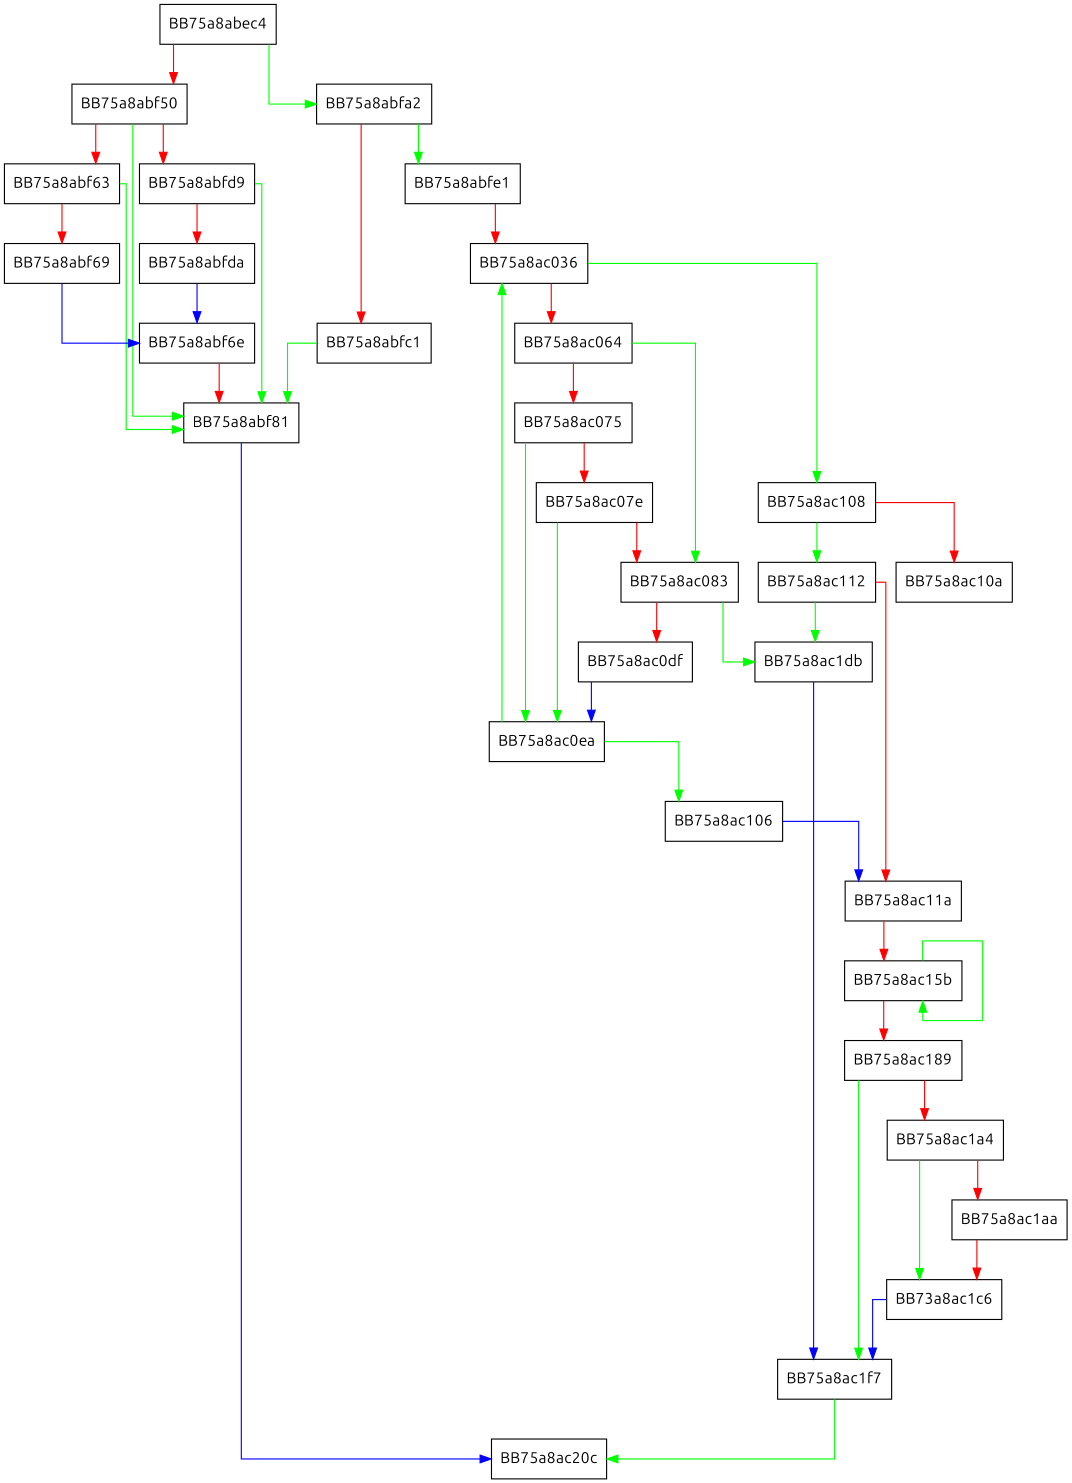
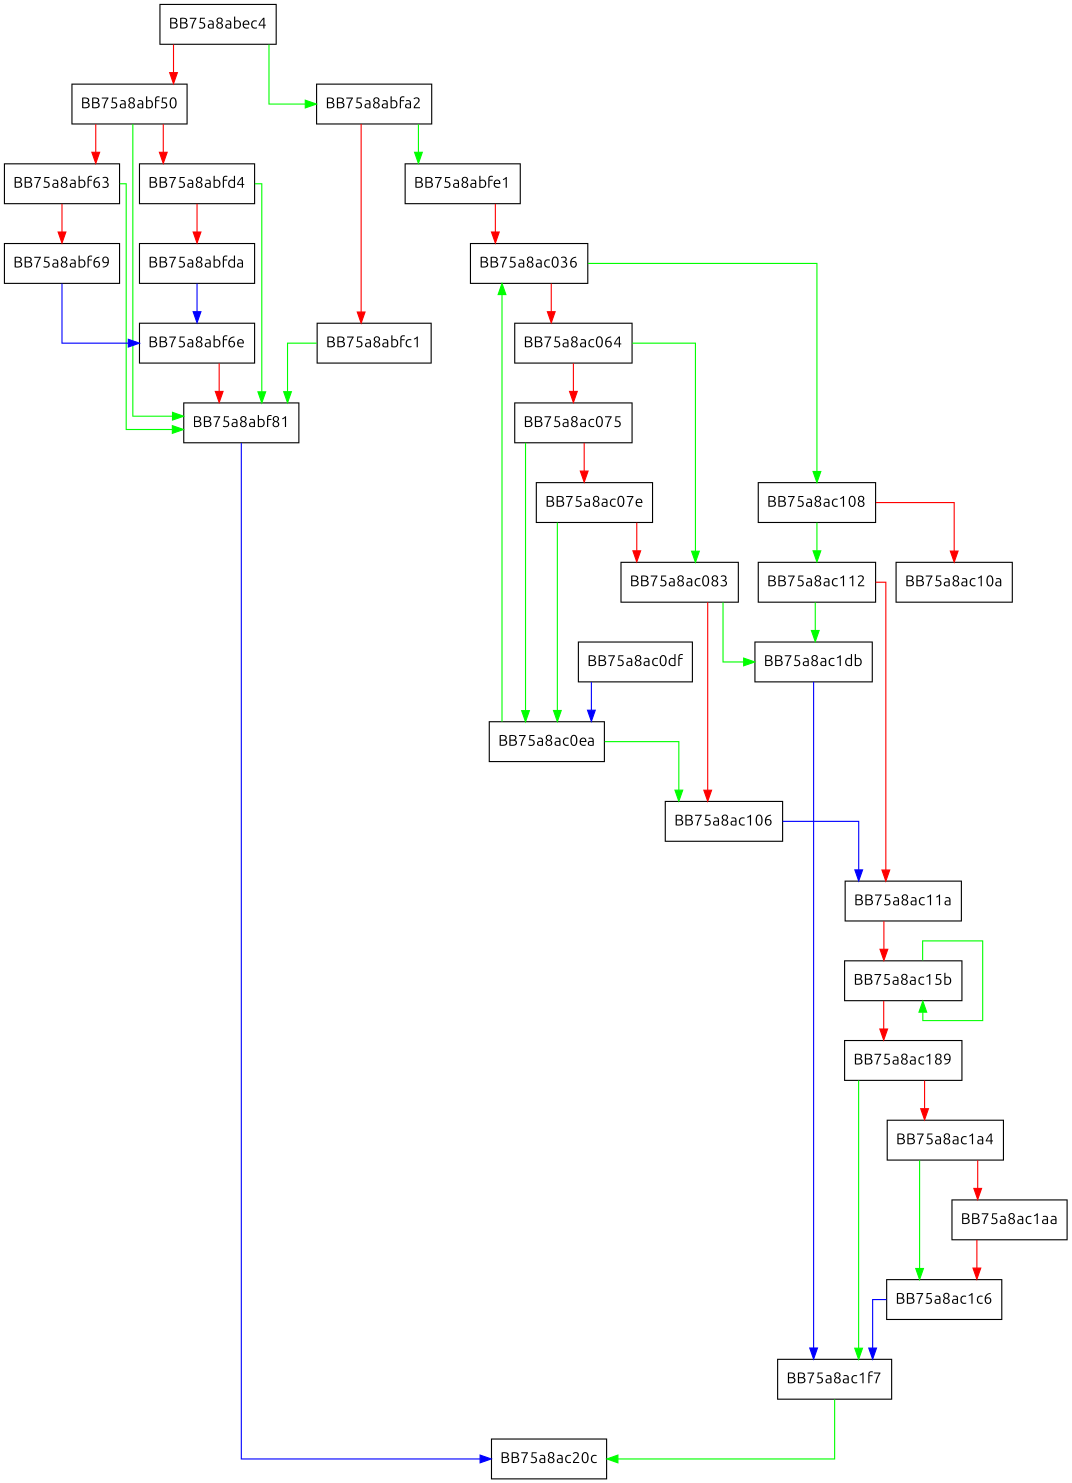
(197, 184) -> (197, 184)
(657, 616) -> (708, 696)
(944, 1300) -> (944, 1300)
